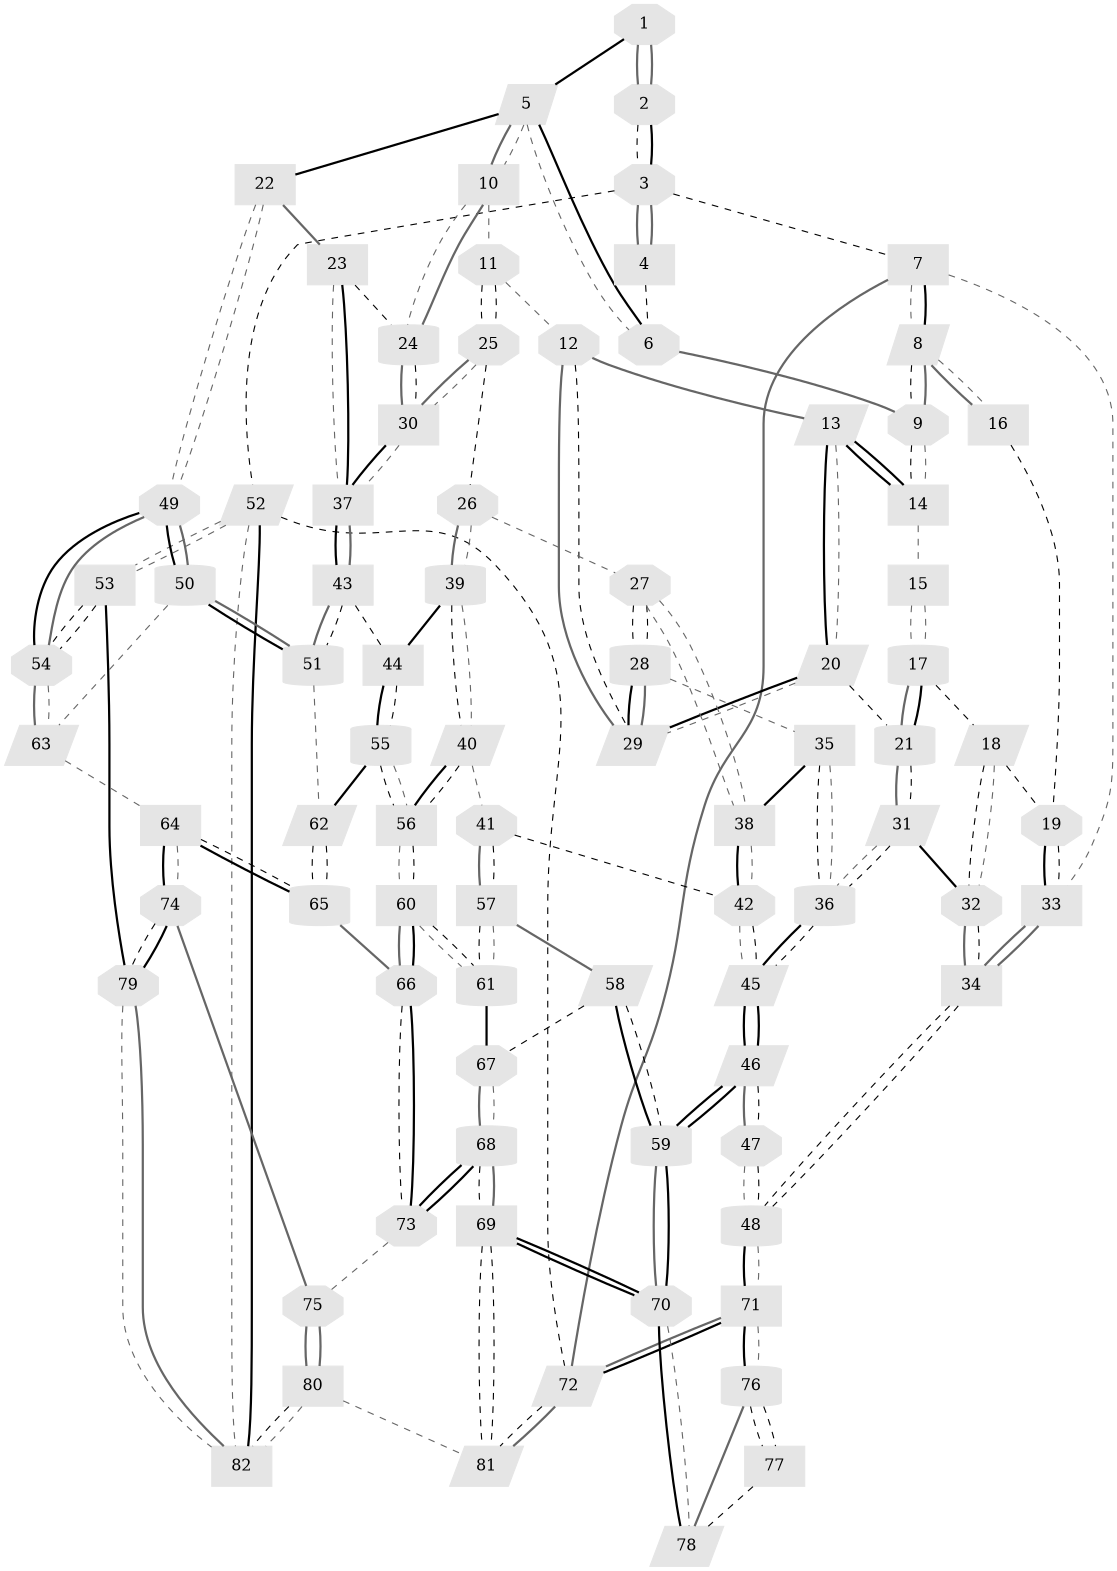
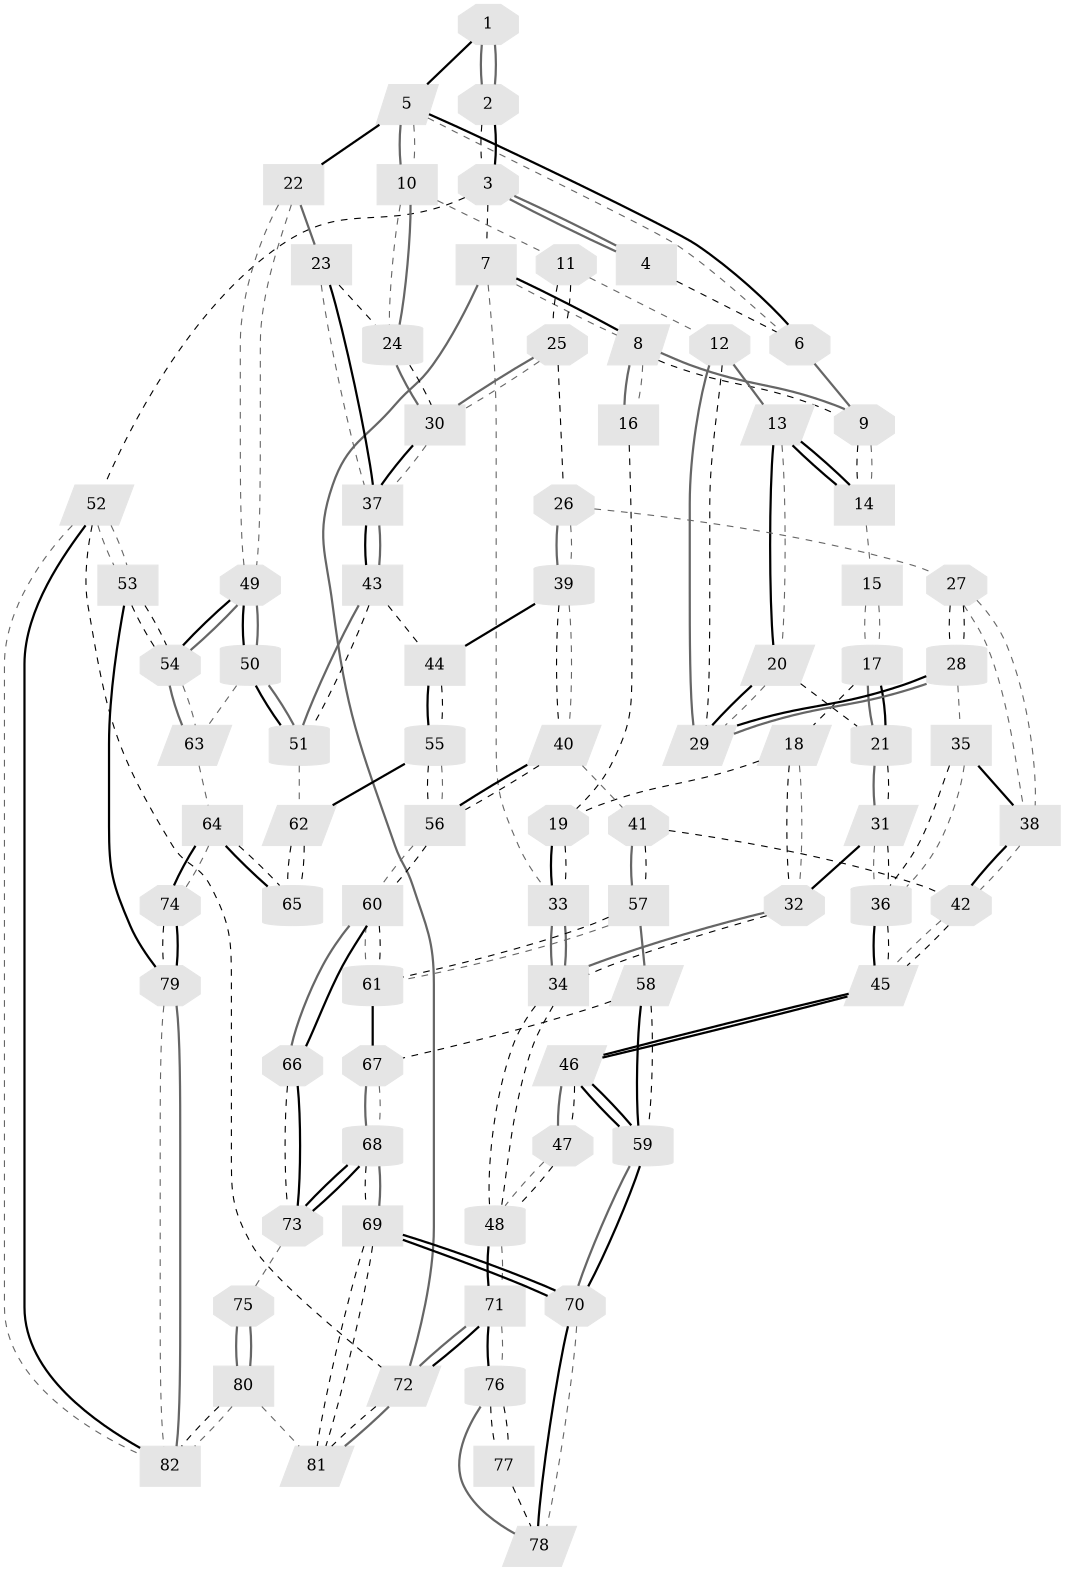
(365, 947) -> none
(242, 1106) -> none
